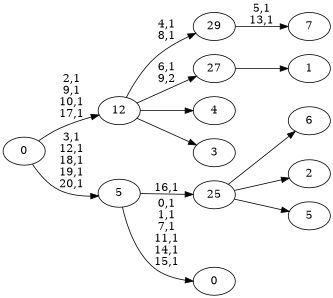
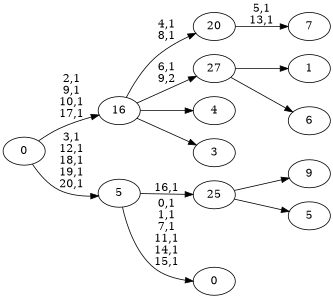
(214, 26) -> (214, 26)
(119, 111) -> (119, 111)
(259, 160) -> (258, 93)
(309, 174) -> (309, 174)
